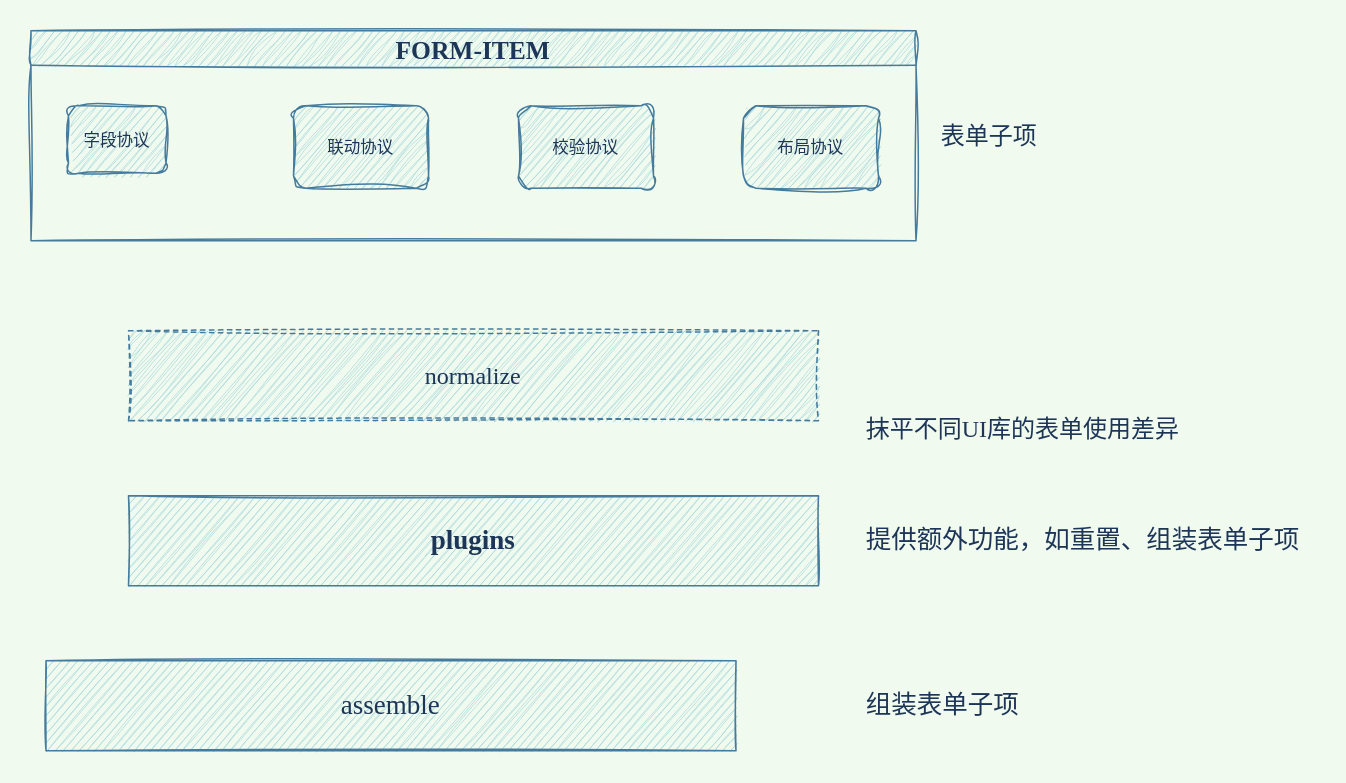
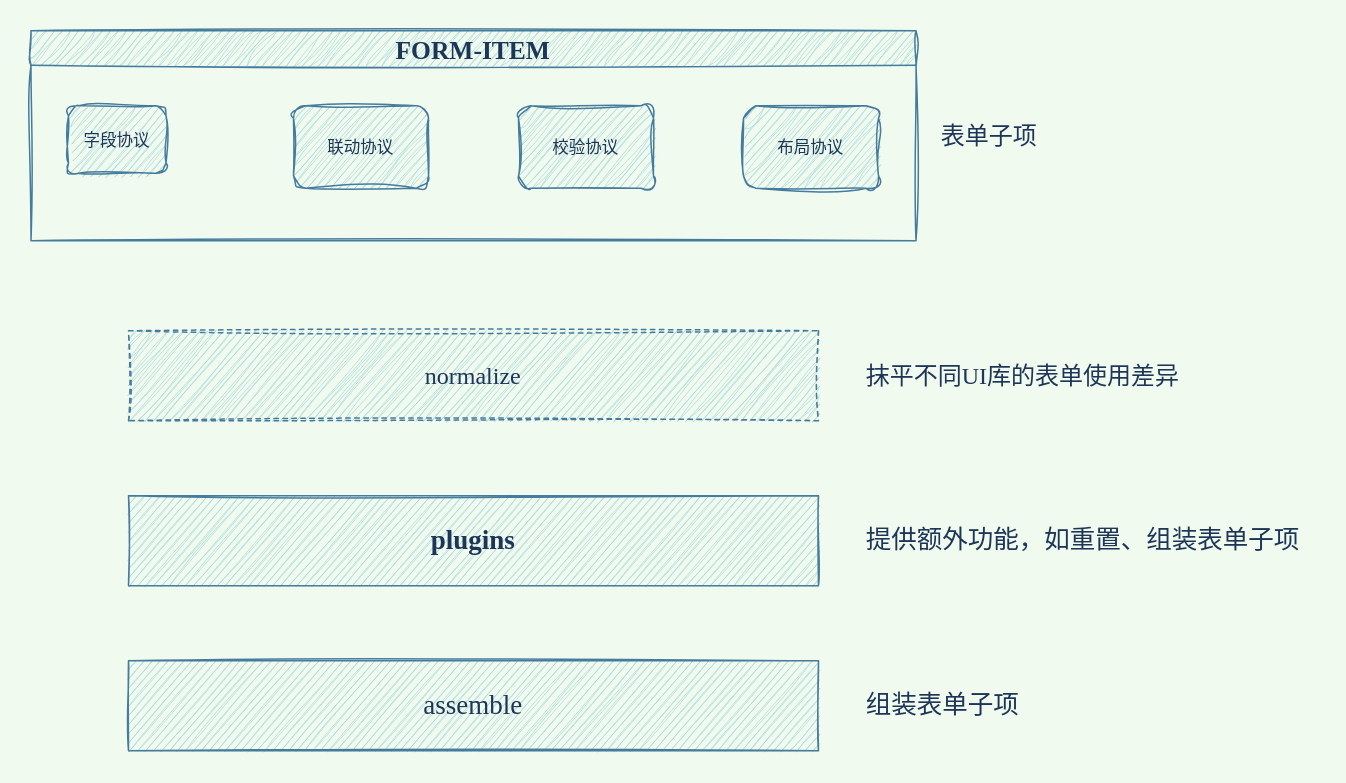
(1036, 428) -> (1036, 376)
(391, 706) -> (473, 706)
